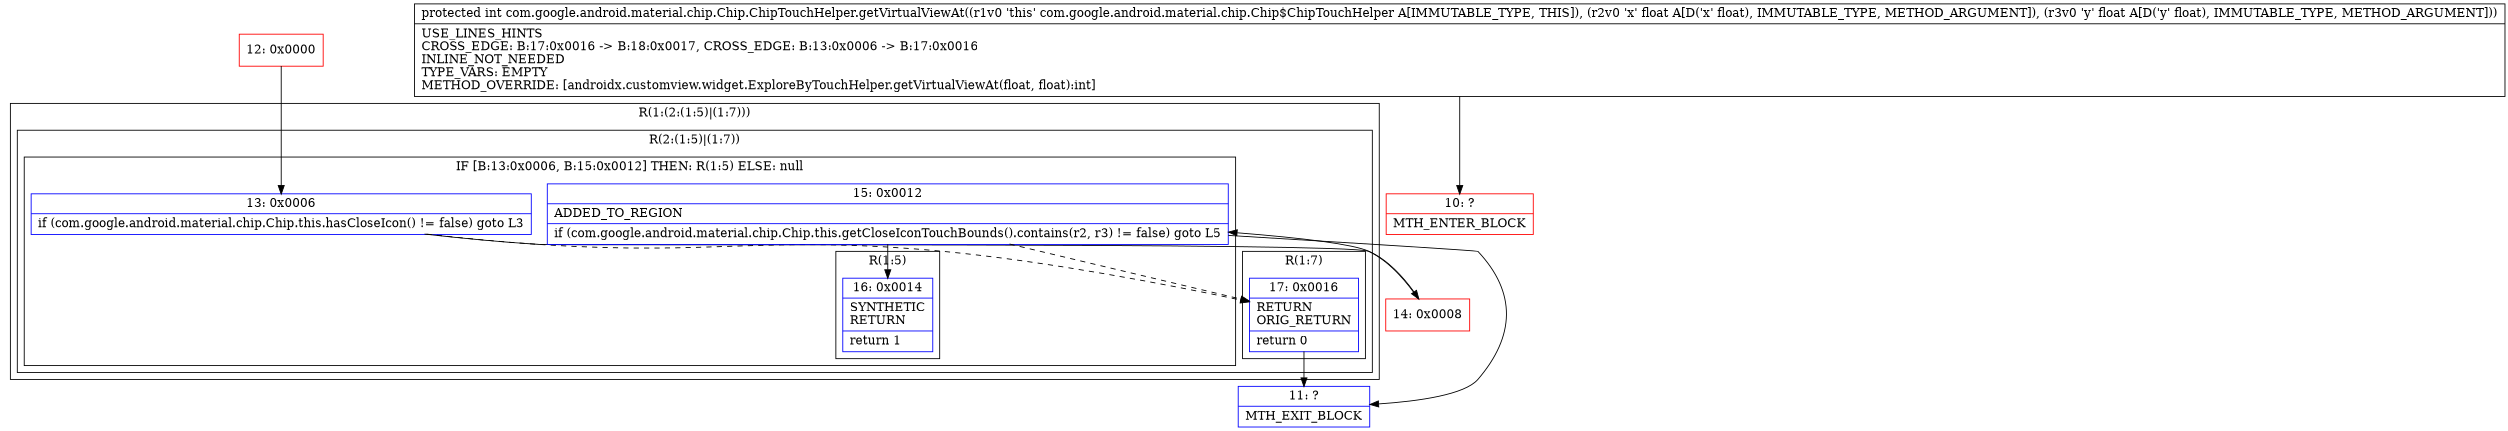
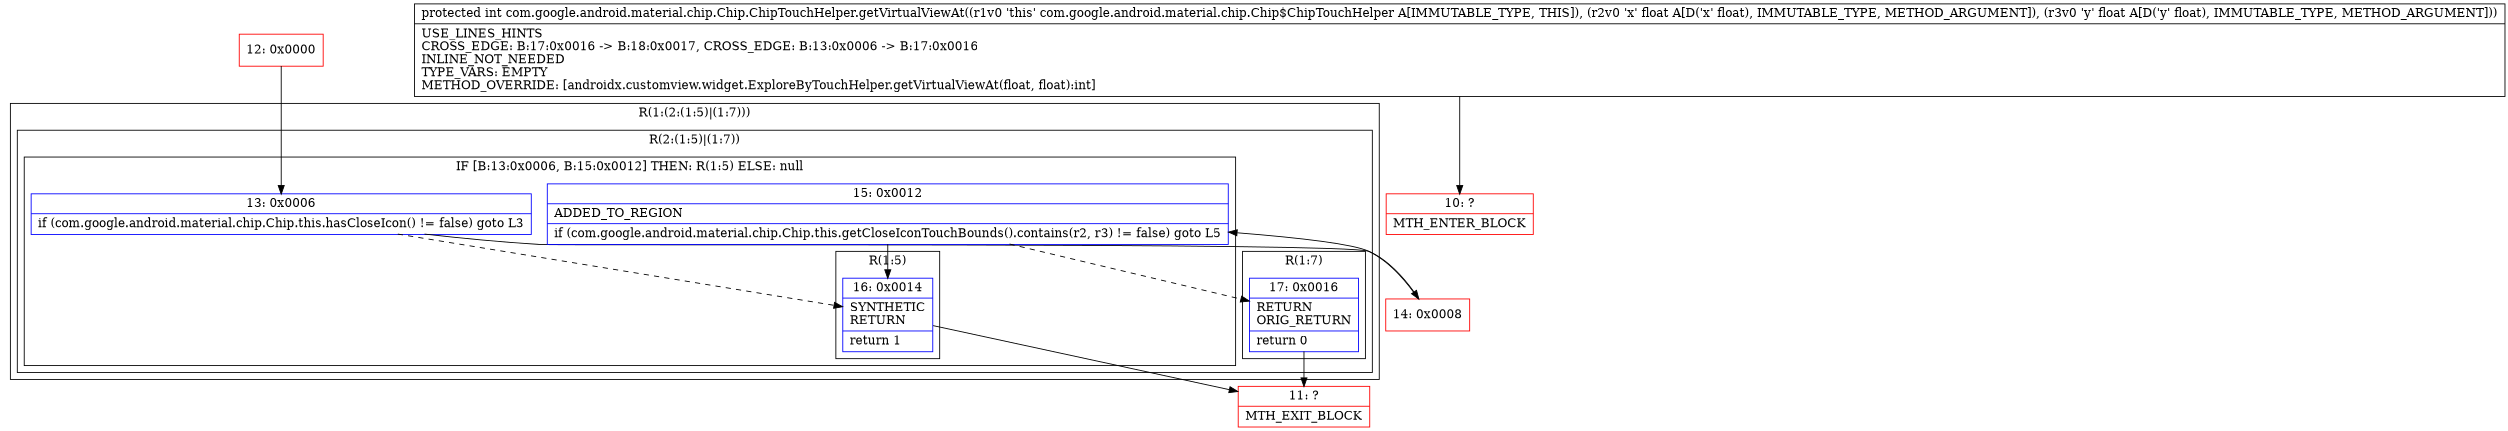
(1476, 251) -> (1081, 358)
(958, 253) -> (616, 270)
(1304, 407) -> (1304, 407)
